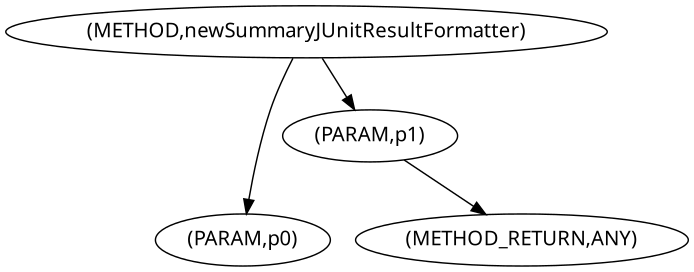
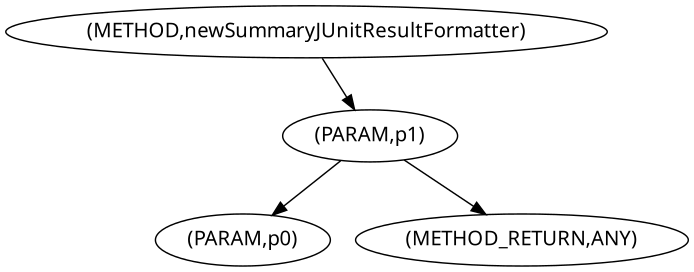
(265, 127) -> (312, 183)
